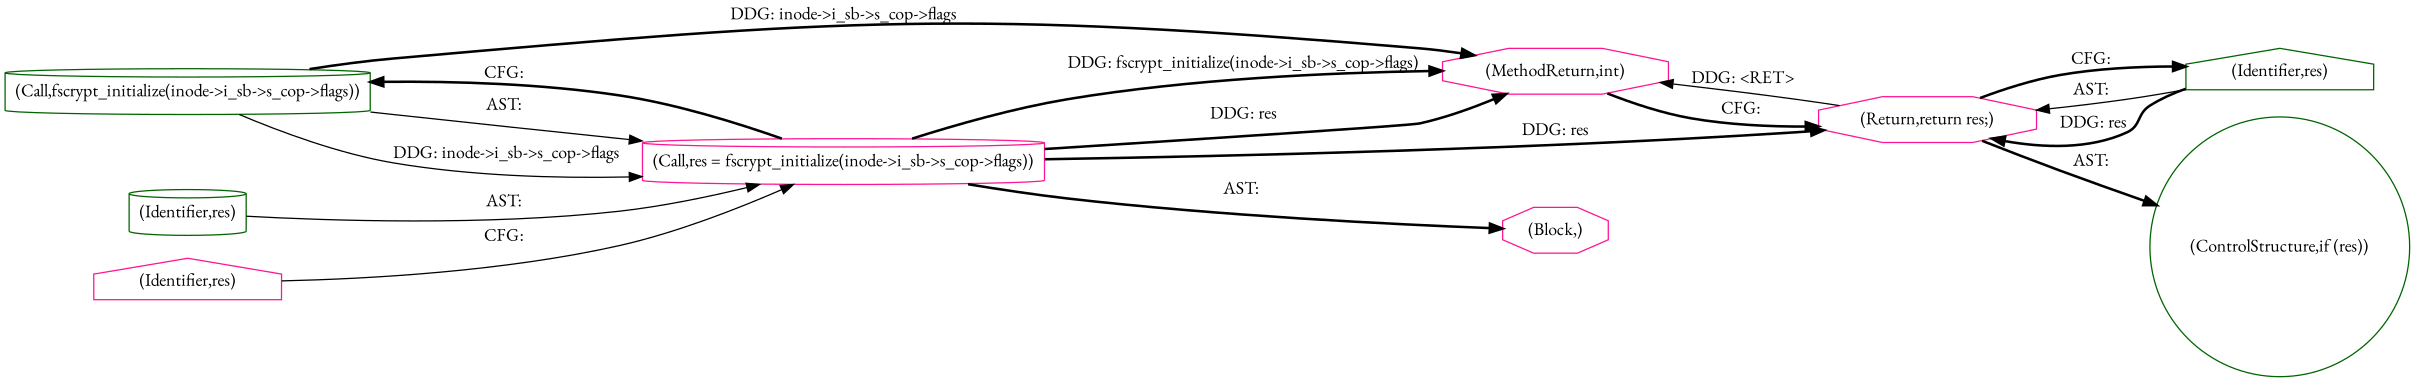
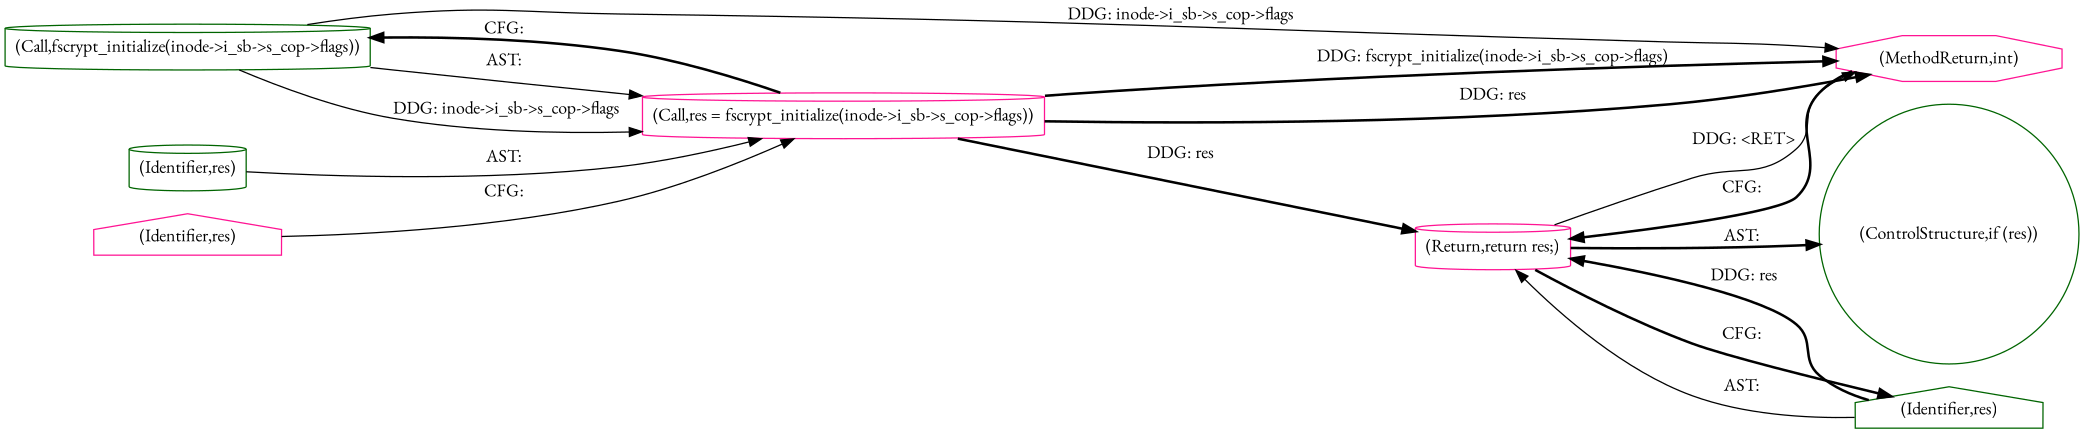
(885, 25) -> (1066, 23)
(1928, 120) -> (1493, 247)
(1555, 230) -> none
